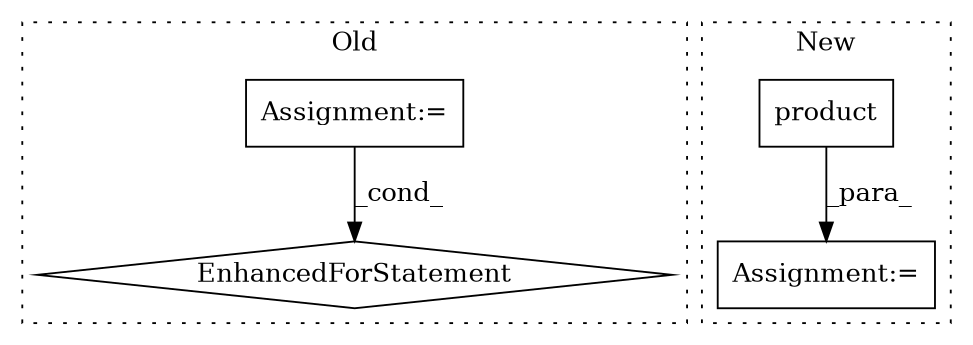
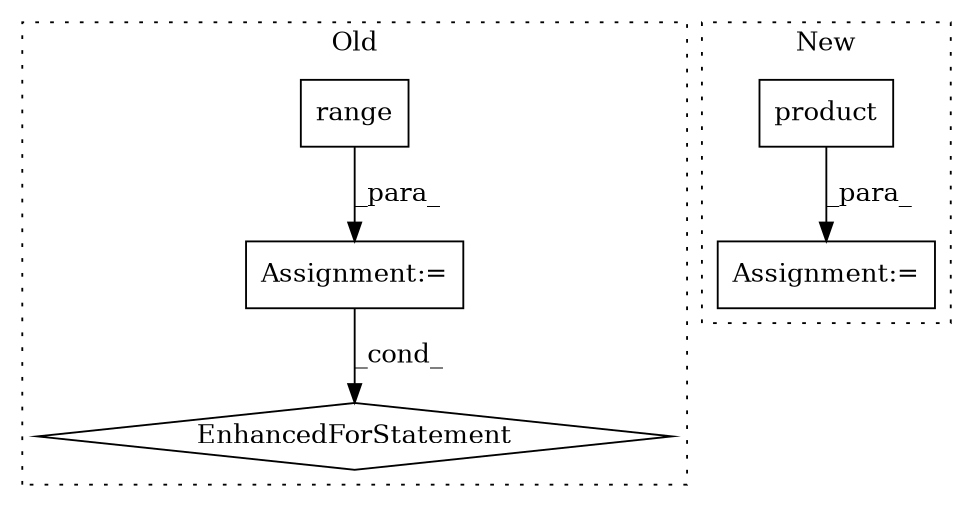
none -> (355, 113)
